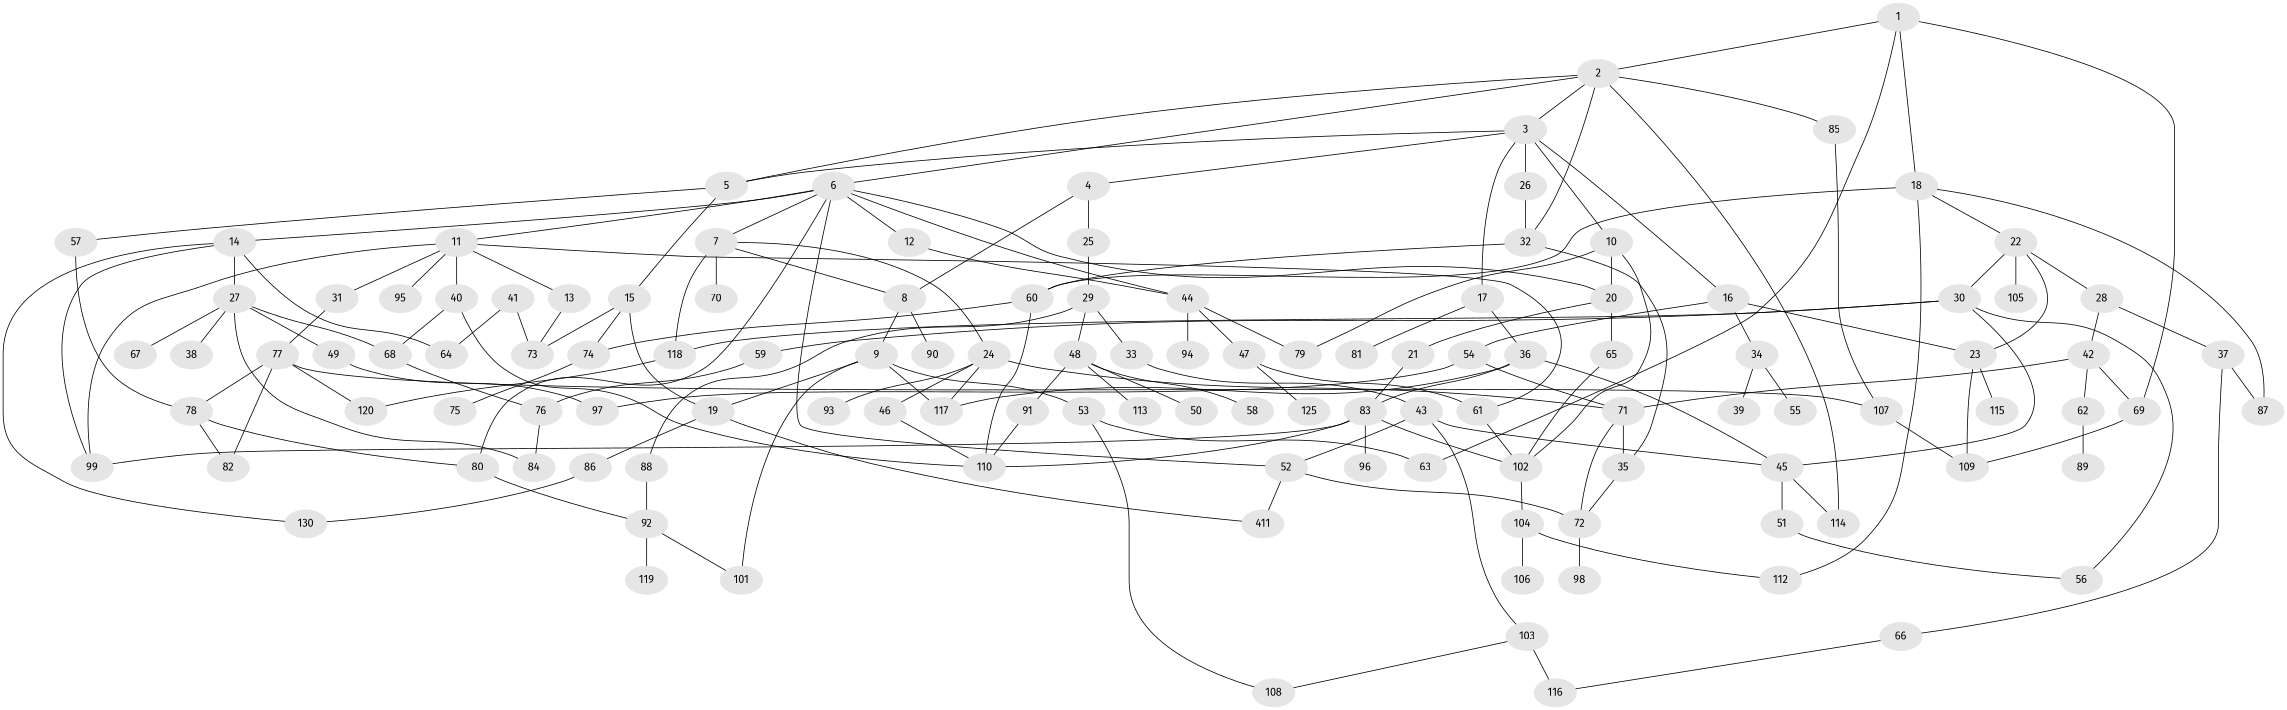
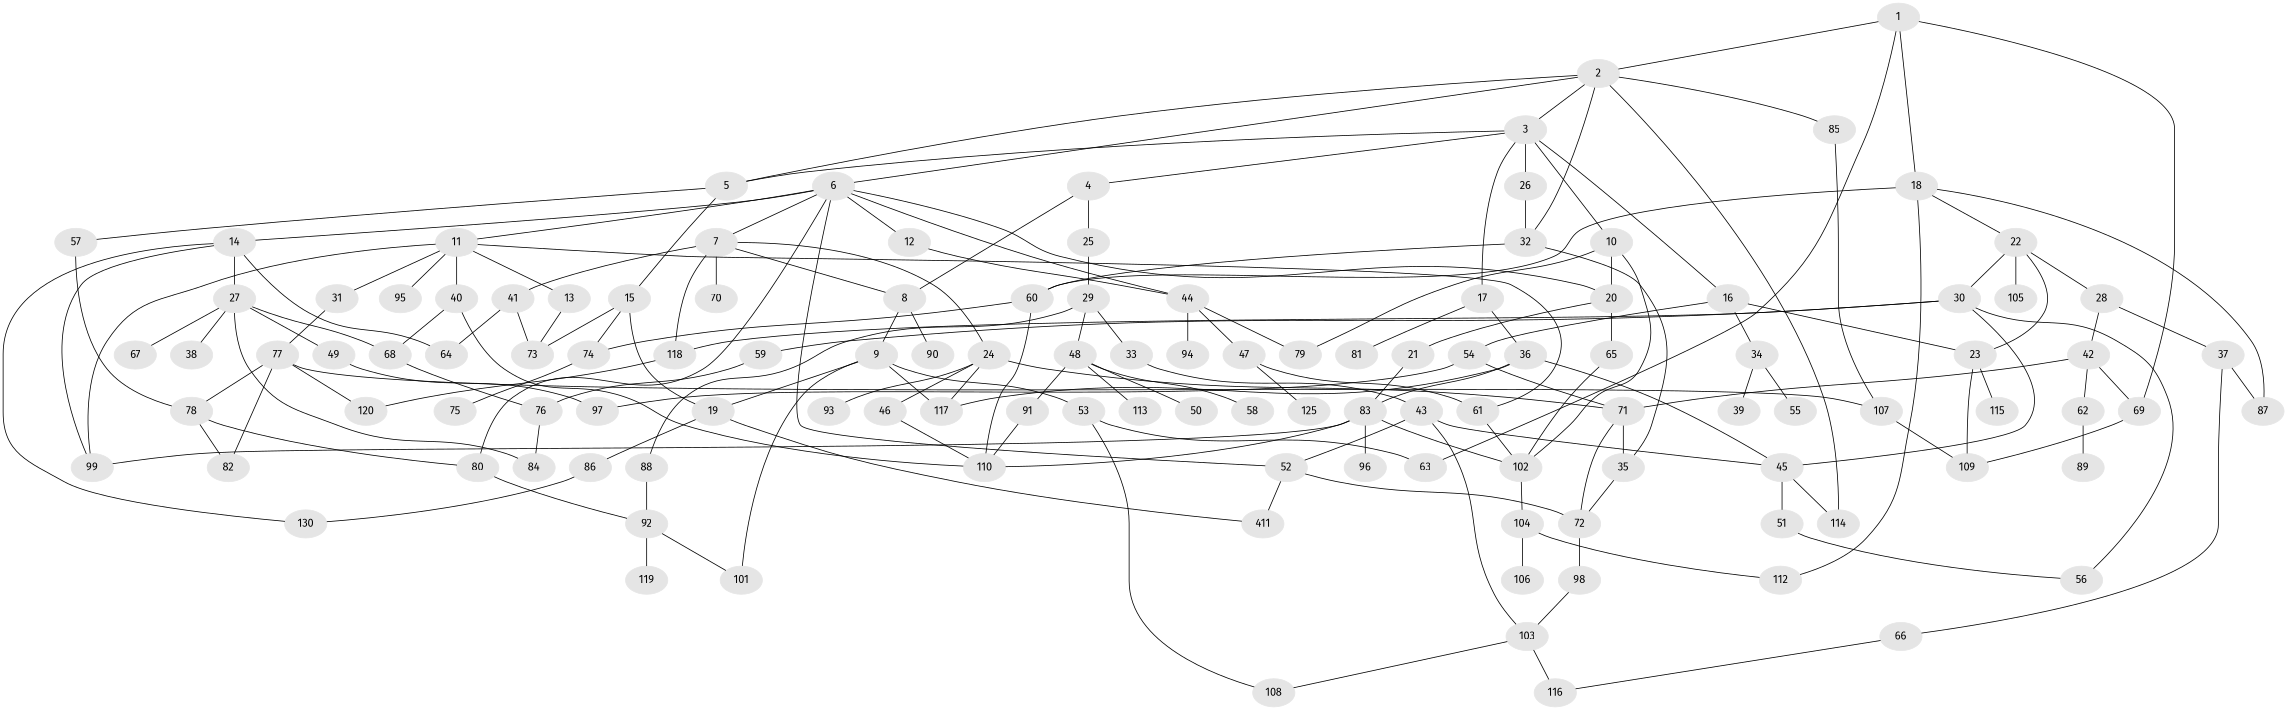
none -> (611, 264)
none -> (1553, 608)
